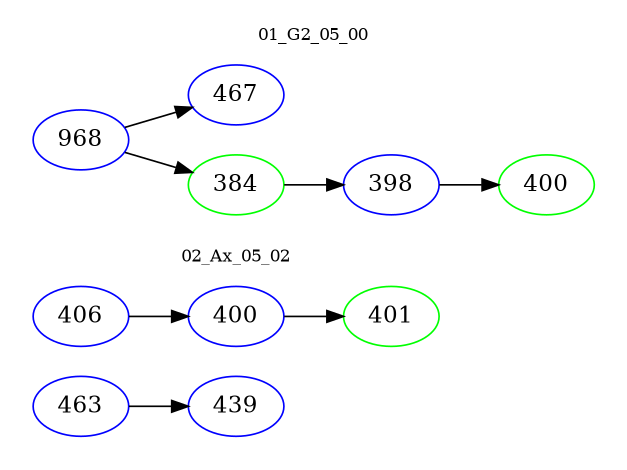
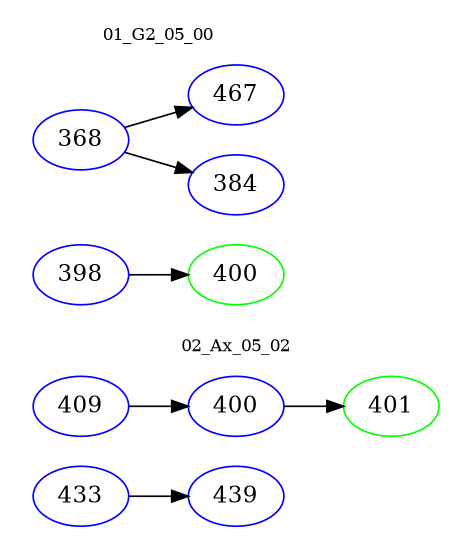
(81, 140) -> (81, 140)
(236, 185) -> (236, 185)
(305, 185) -> none
(81, 316) -> (81, 406)
(81, 406) -> (81, 496)
